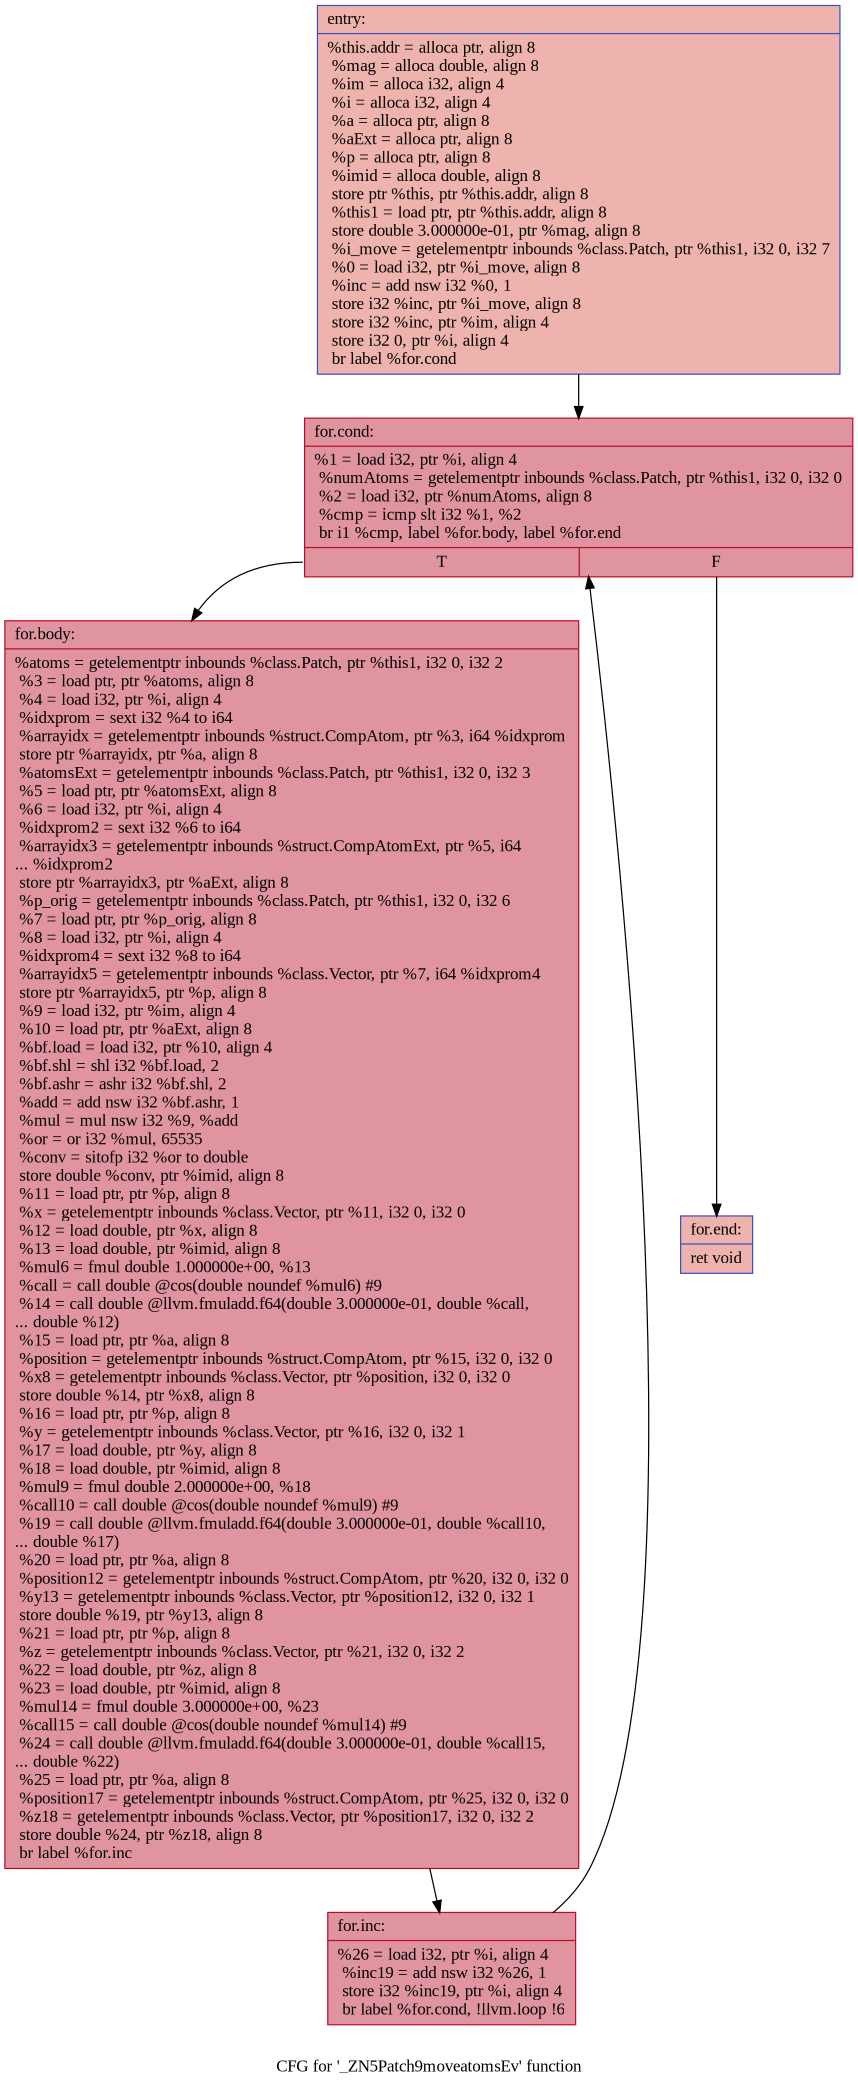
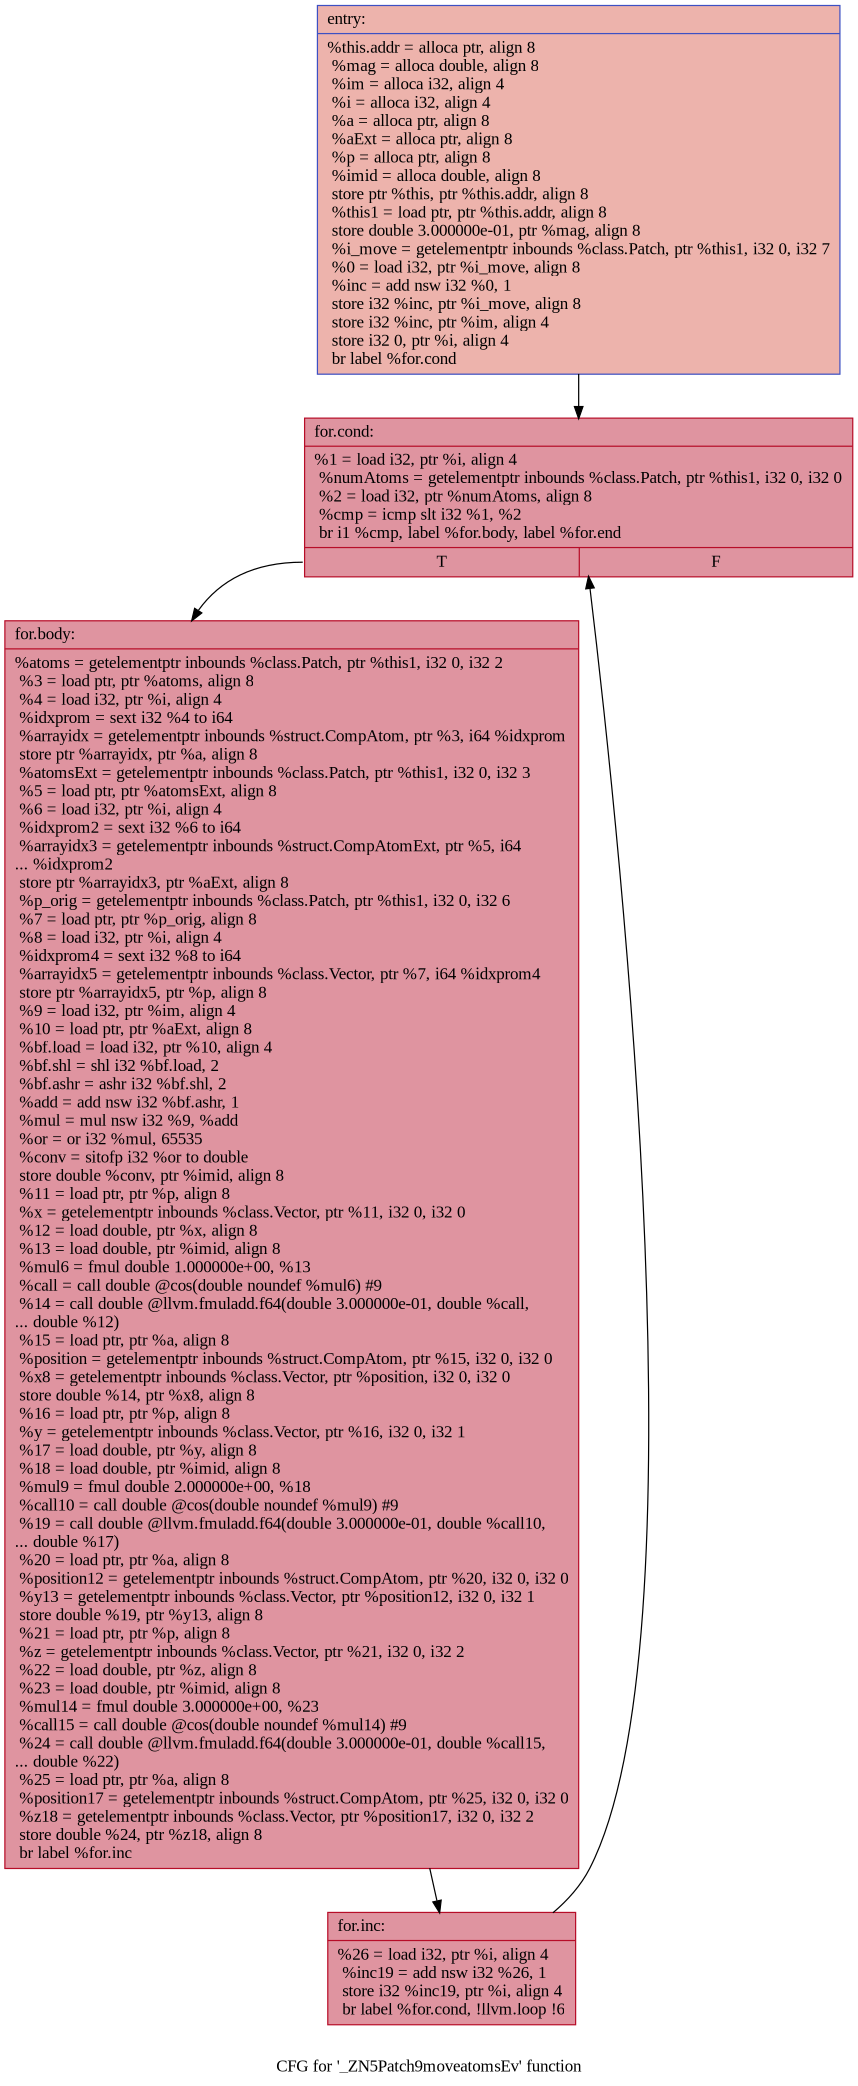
(717, 1245) -> none
